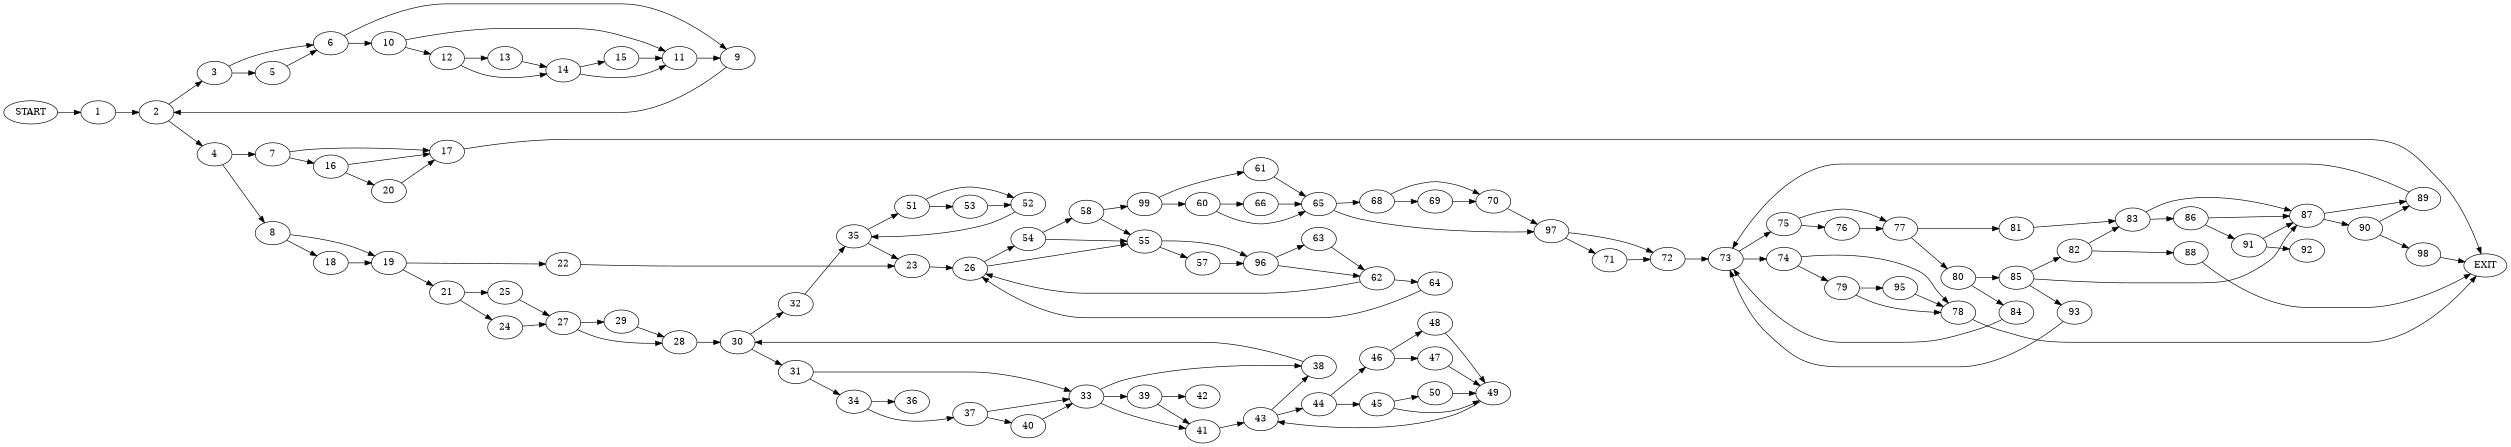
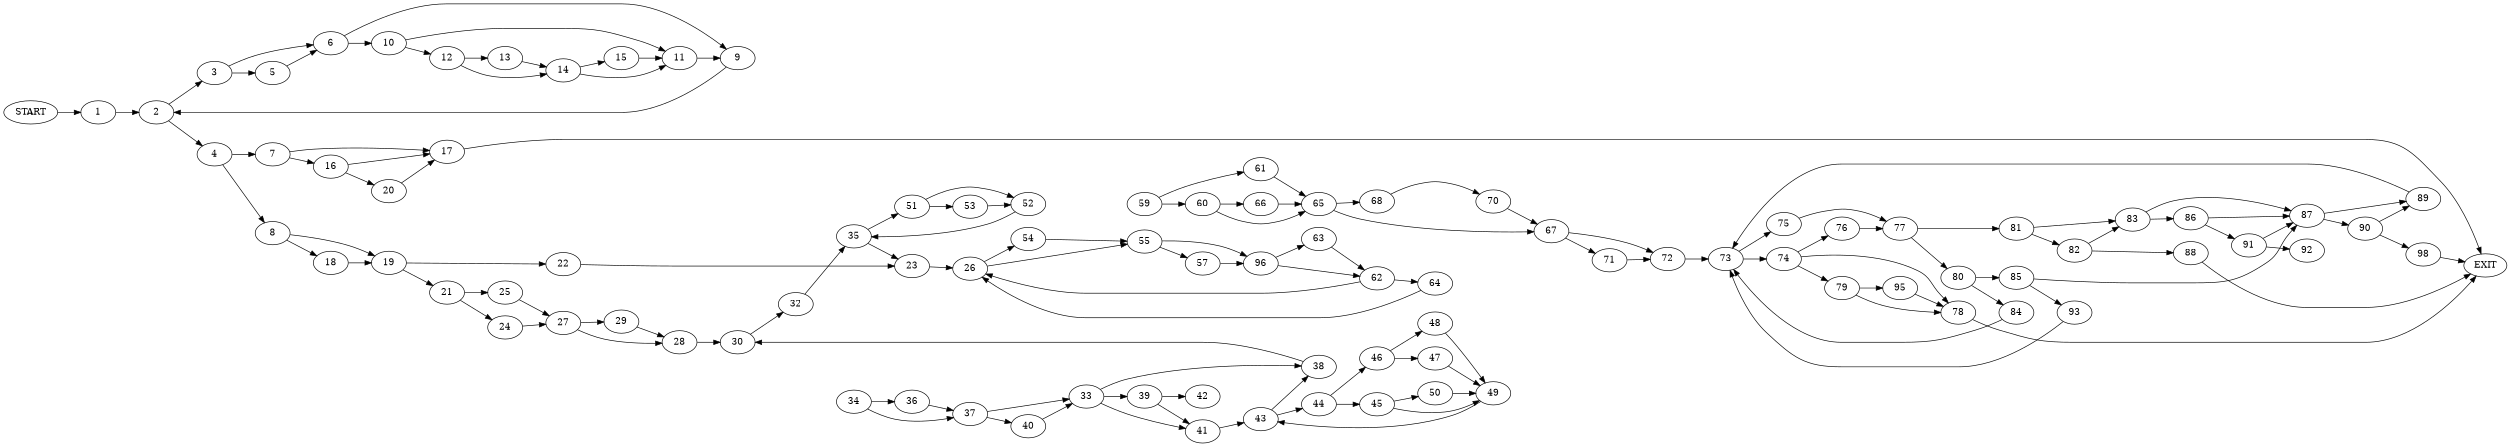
(1435, 202) -> none
(1145, 204) -> (1145, 204)
(1086, 212) -> none
(1810, 226) -> (1810, 245)
(1551, 231) -> (1551, 231)
(2042, 266) -> (2042, 238)
(796, 372) -> none
none -> (938, 407)
